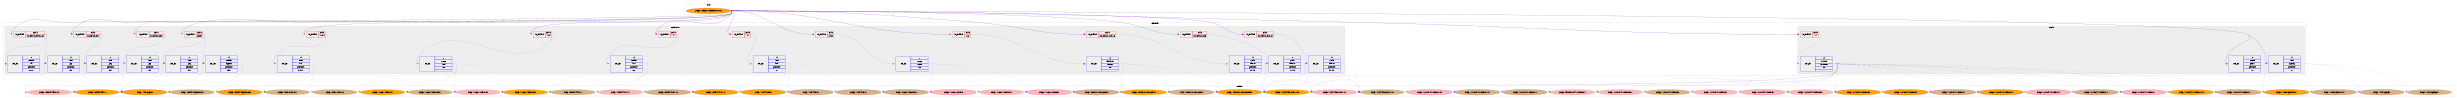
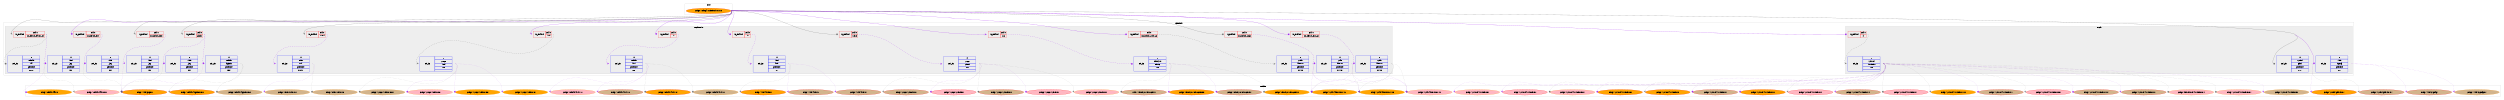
none -> (906, 92)
(1382, 92) -> (1335, 92)
